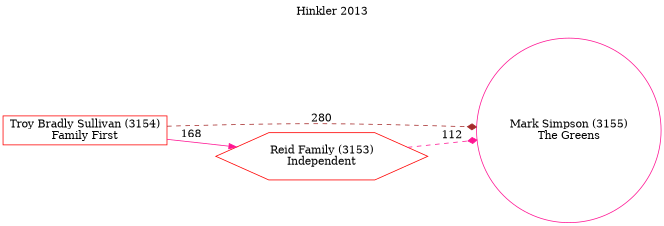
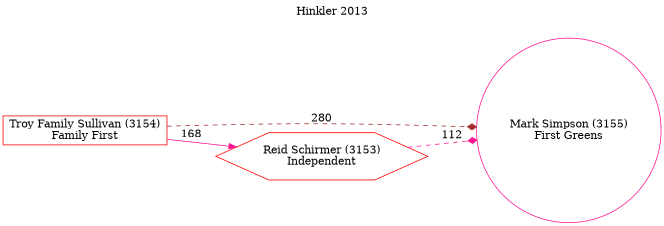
(85, 130) -> (85, 130)
(569, 130) -> (569, 130)
(322, 156) -> (322, 156)
